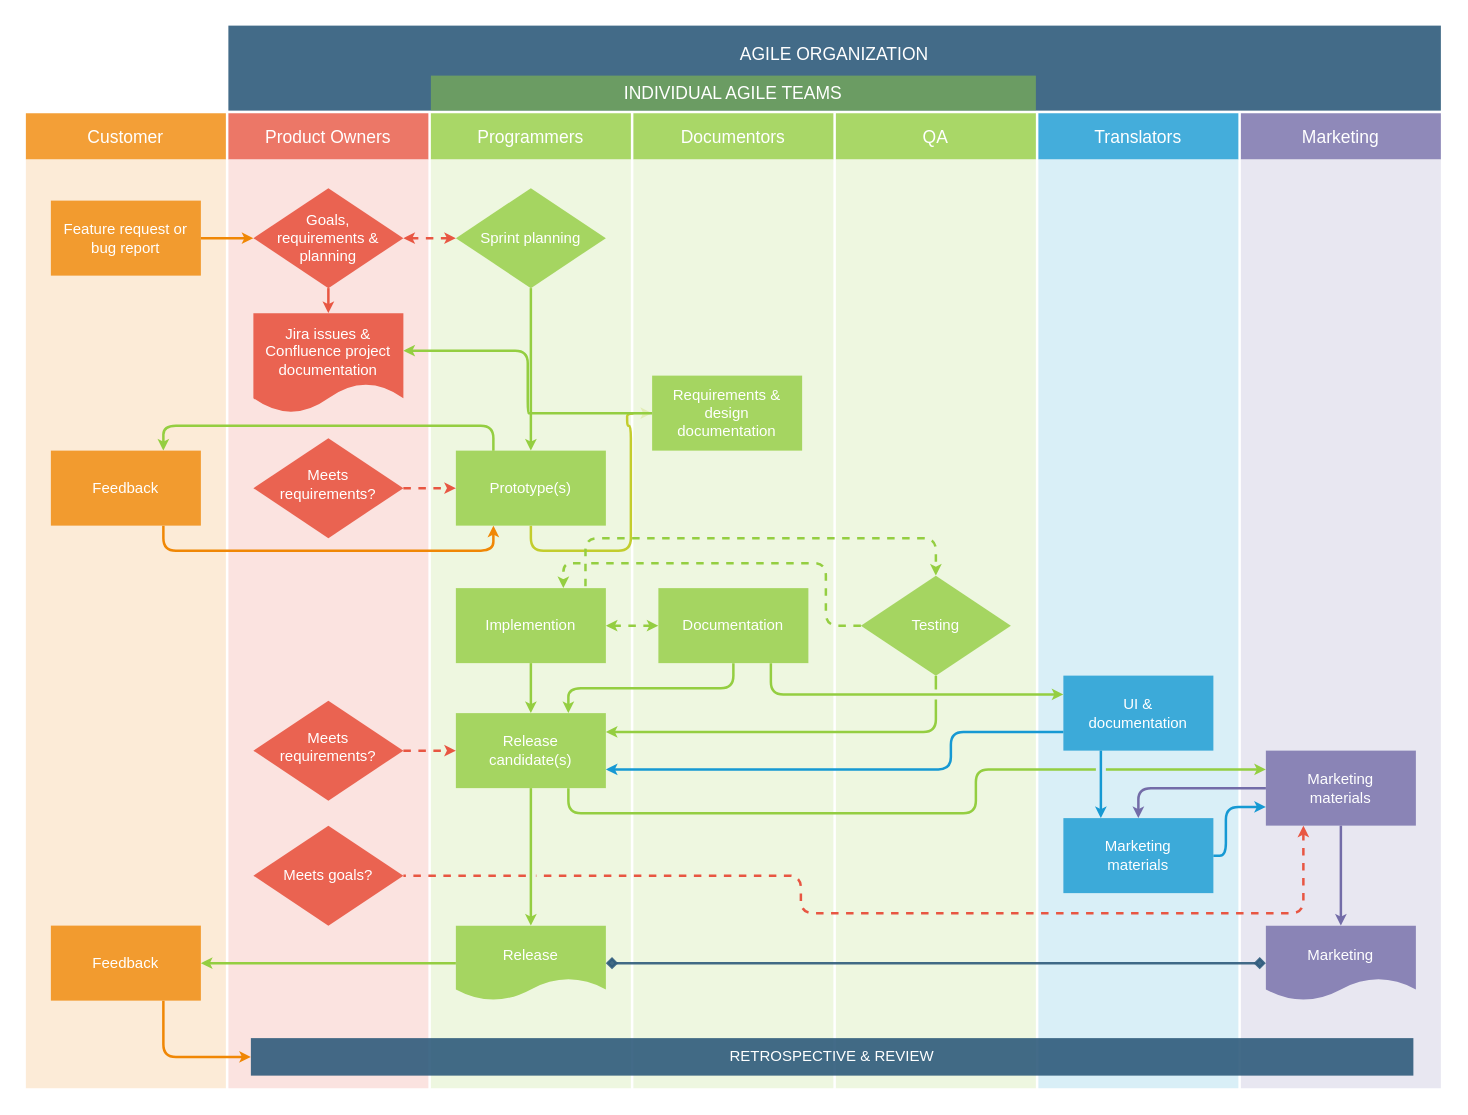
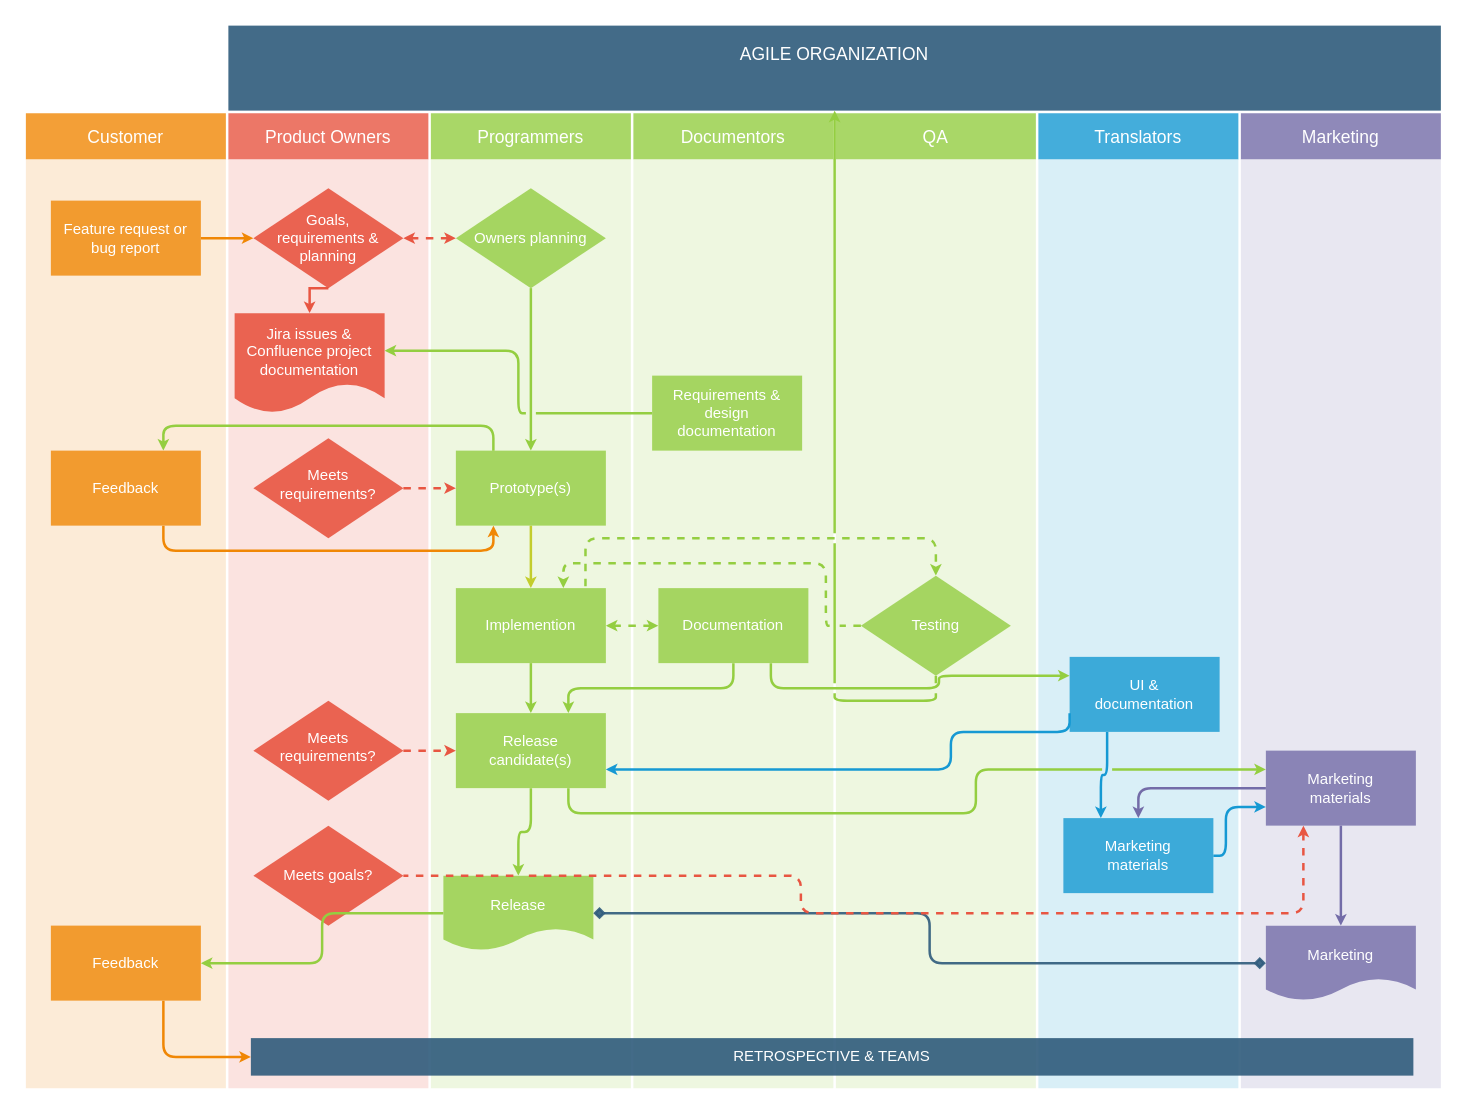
(733, 93) -> none
(531, 238) -> (531, 238)
(328, 363) -> (309, 363)
(631, 524) -> (531, 560)
(1138, 713) -> (1144, 694)
(791, 732) -> (834, 463)
(531, 963) -> (518, 913)
(832, 1057) -> (832, 1057)
